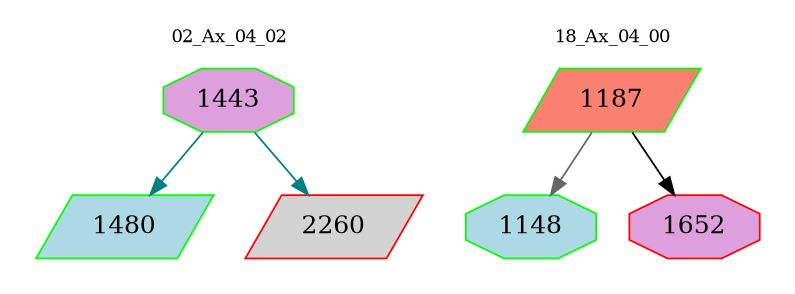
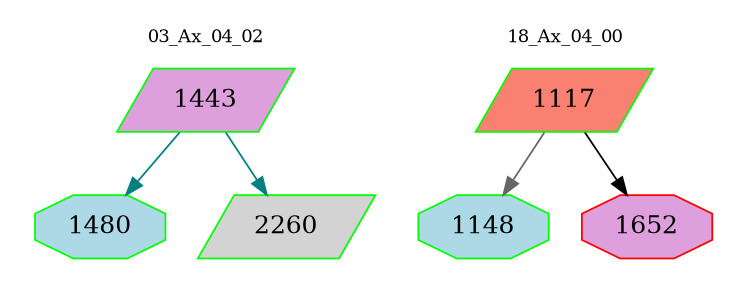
(229, 38) -> (206, 38)
(229, 100) -> (206, 100)
(612, 100) -> (564, 100)
(125, 227) -> (100, 227)
(334, 227) -> (287, 227)
